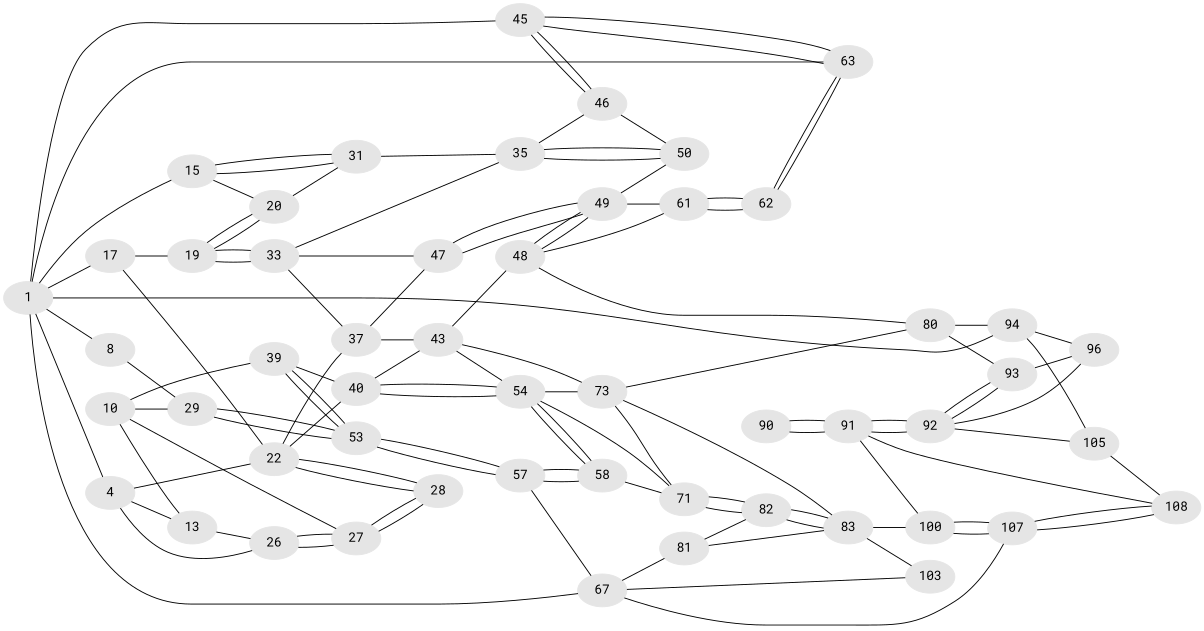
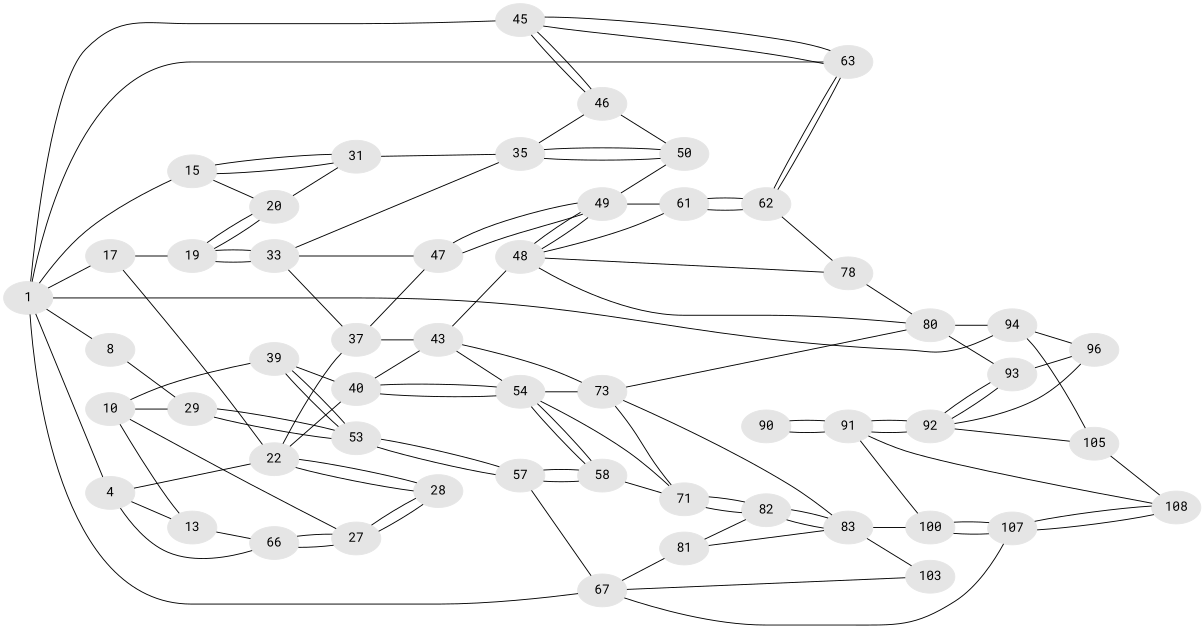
none -> (848, 273)
(274, 543) -> (274, 543)
